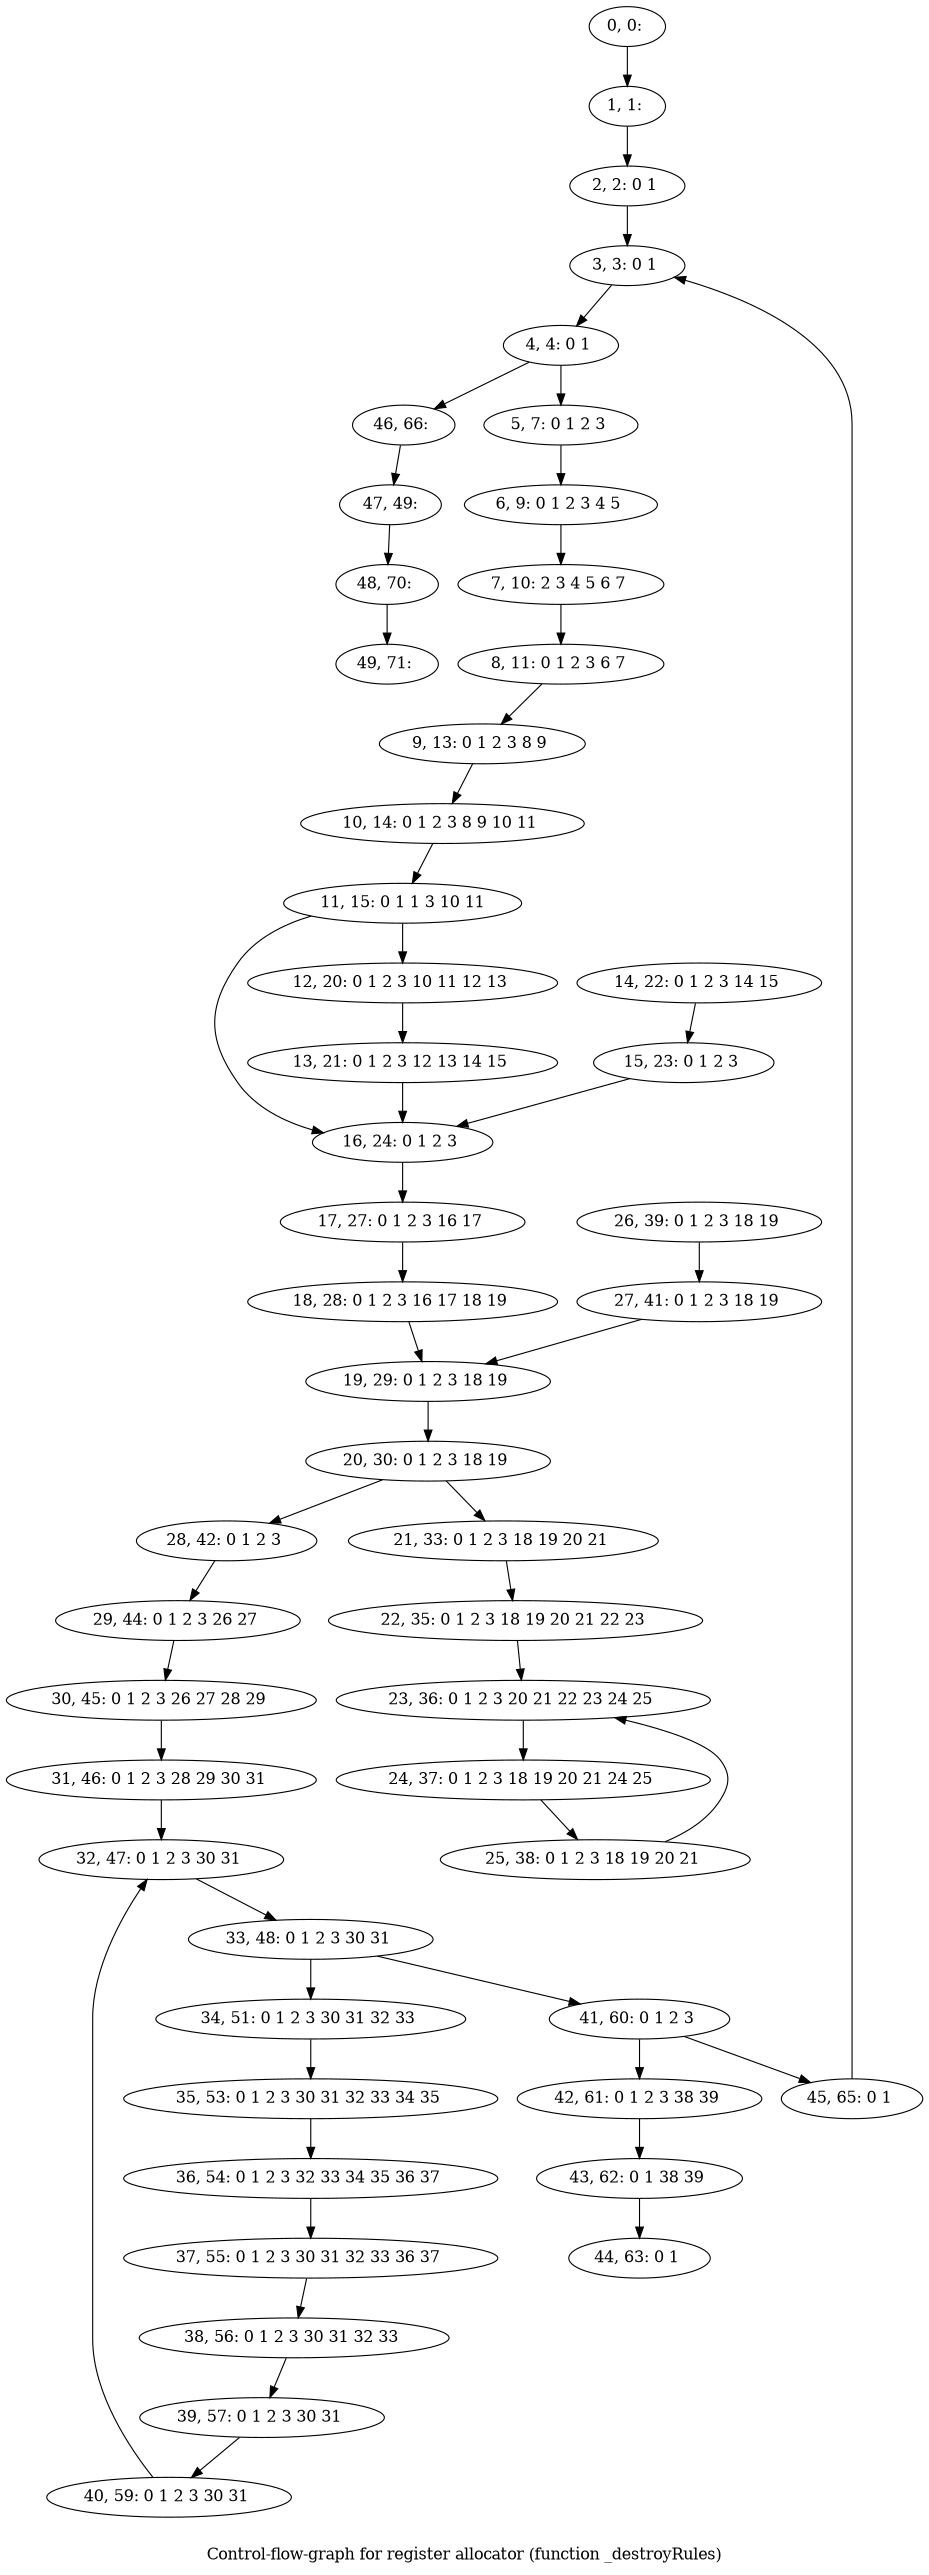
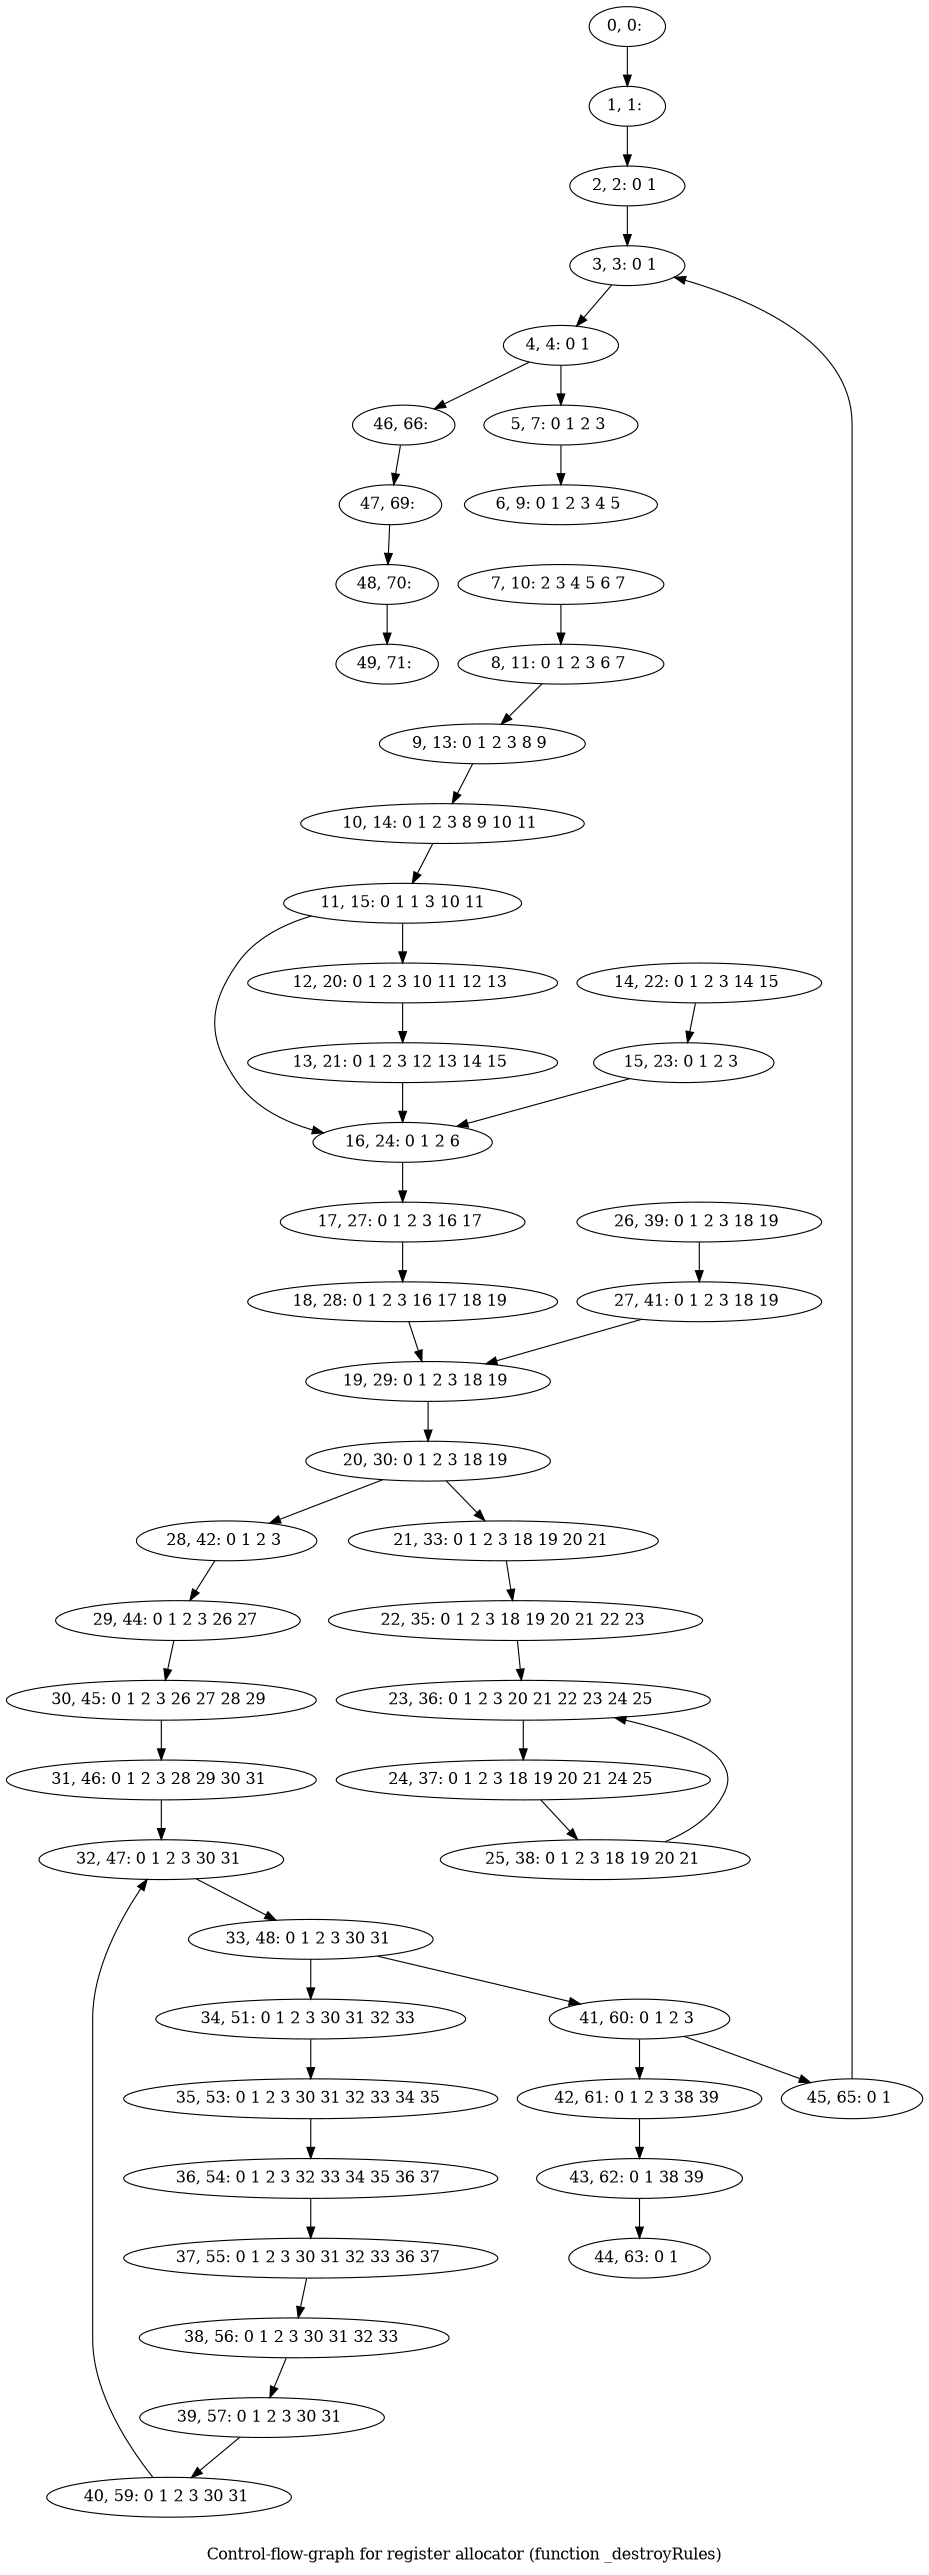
(390, 505) -> (390, 505)
(561, 539) -> none
(403, 1142) -> (403, 1142)
